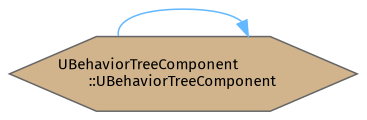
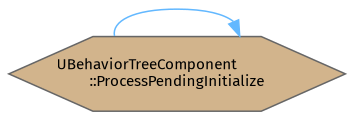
(183, 74) -> (177, 74)
